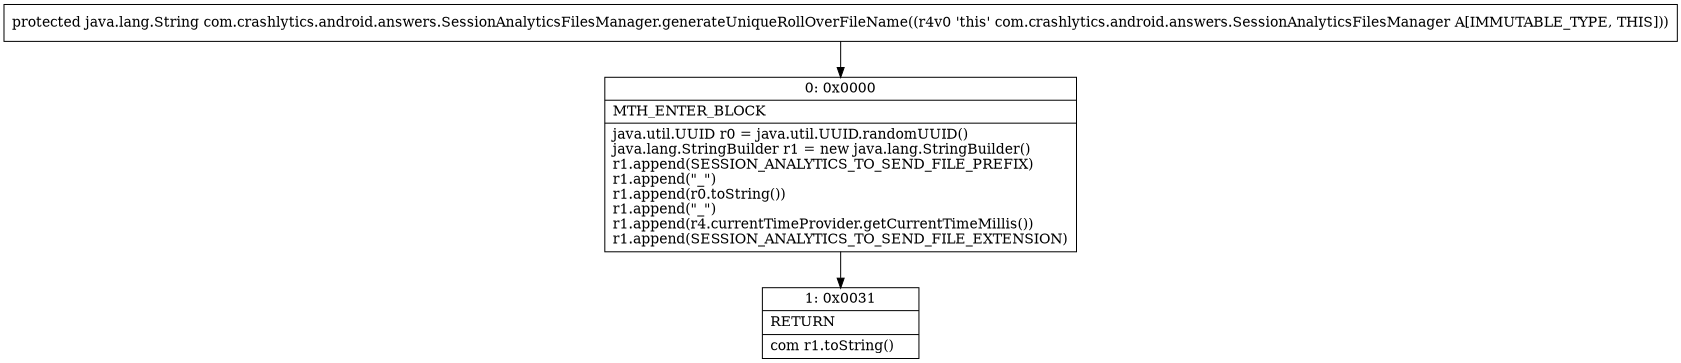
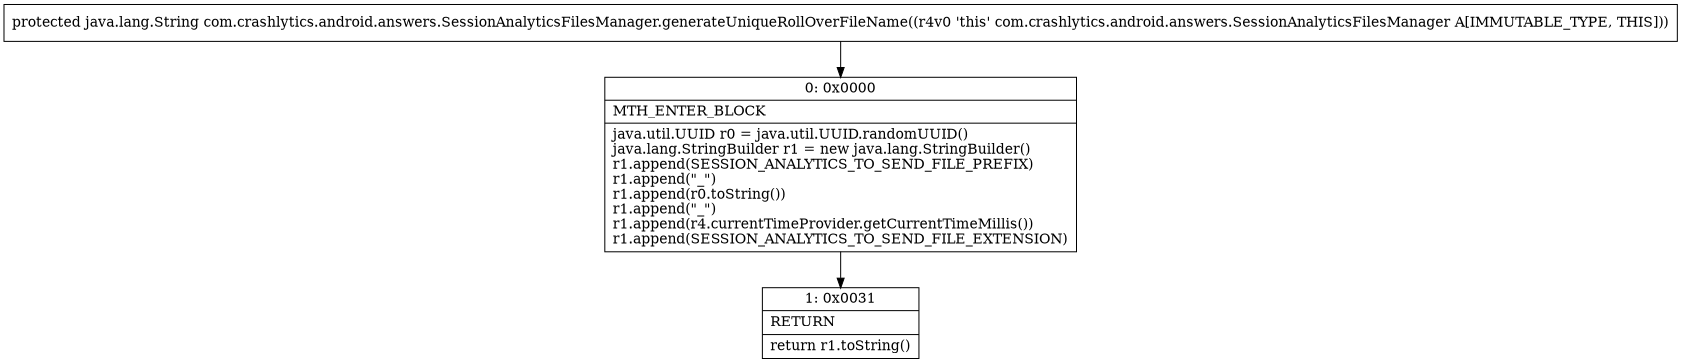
(832, 346) -> (841, 346)
